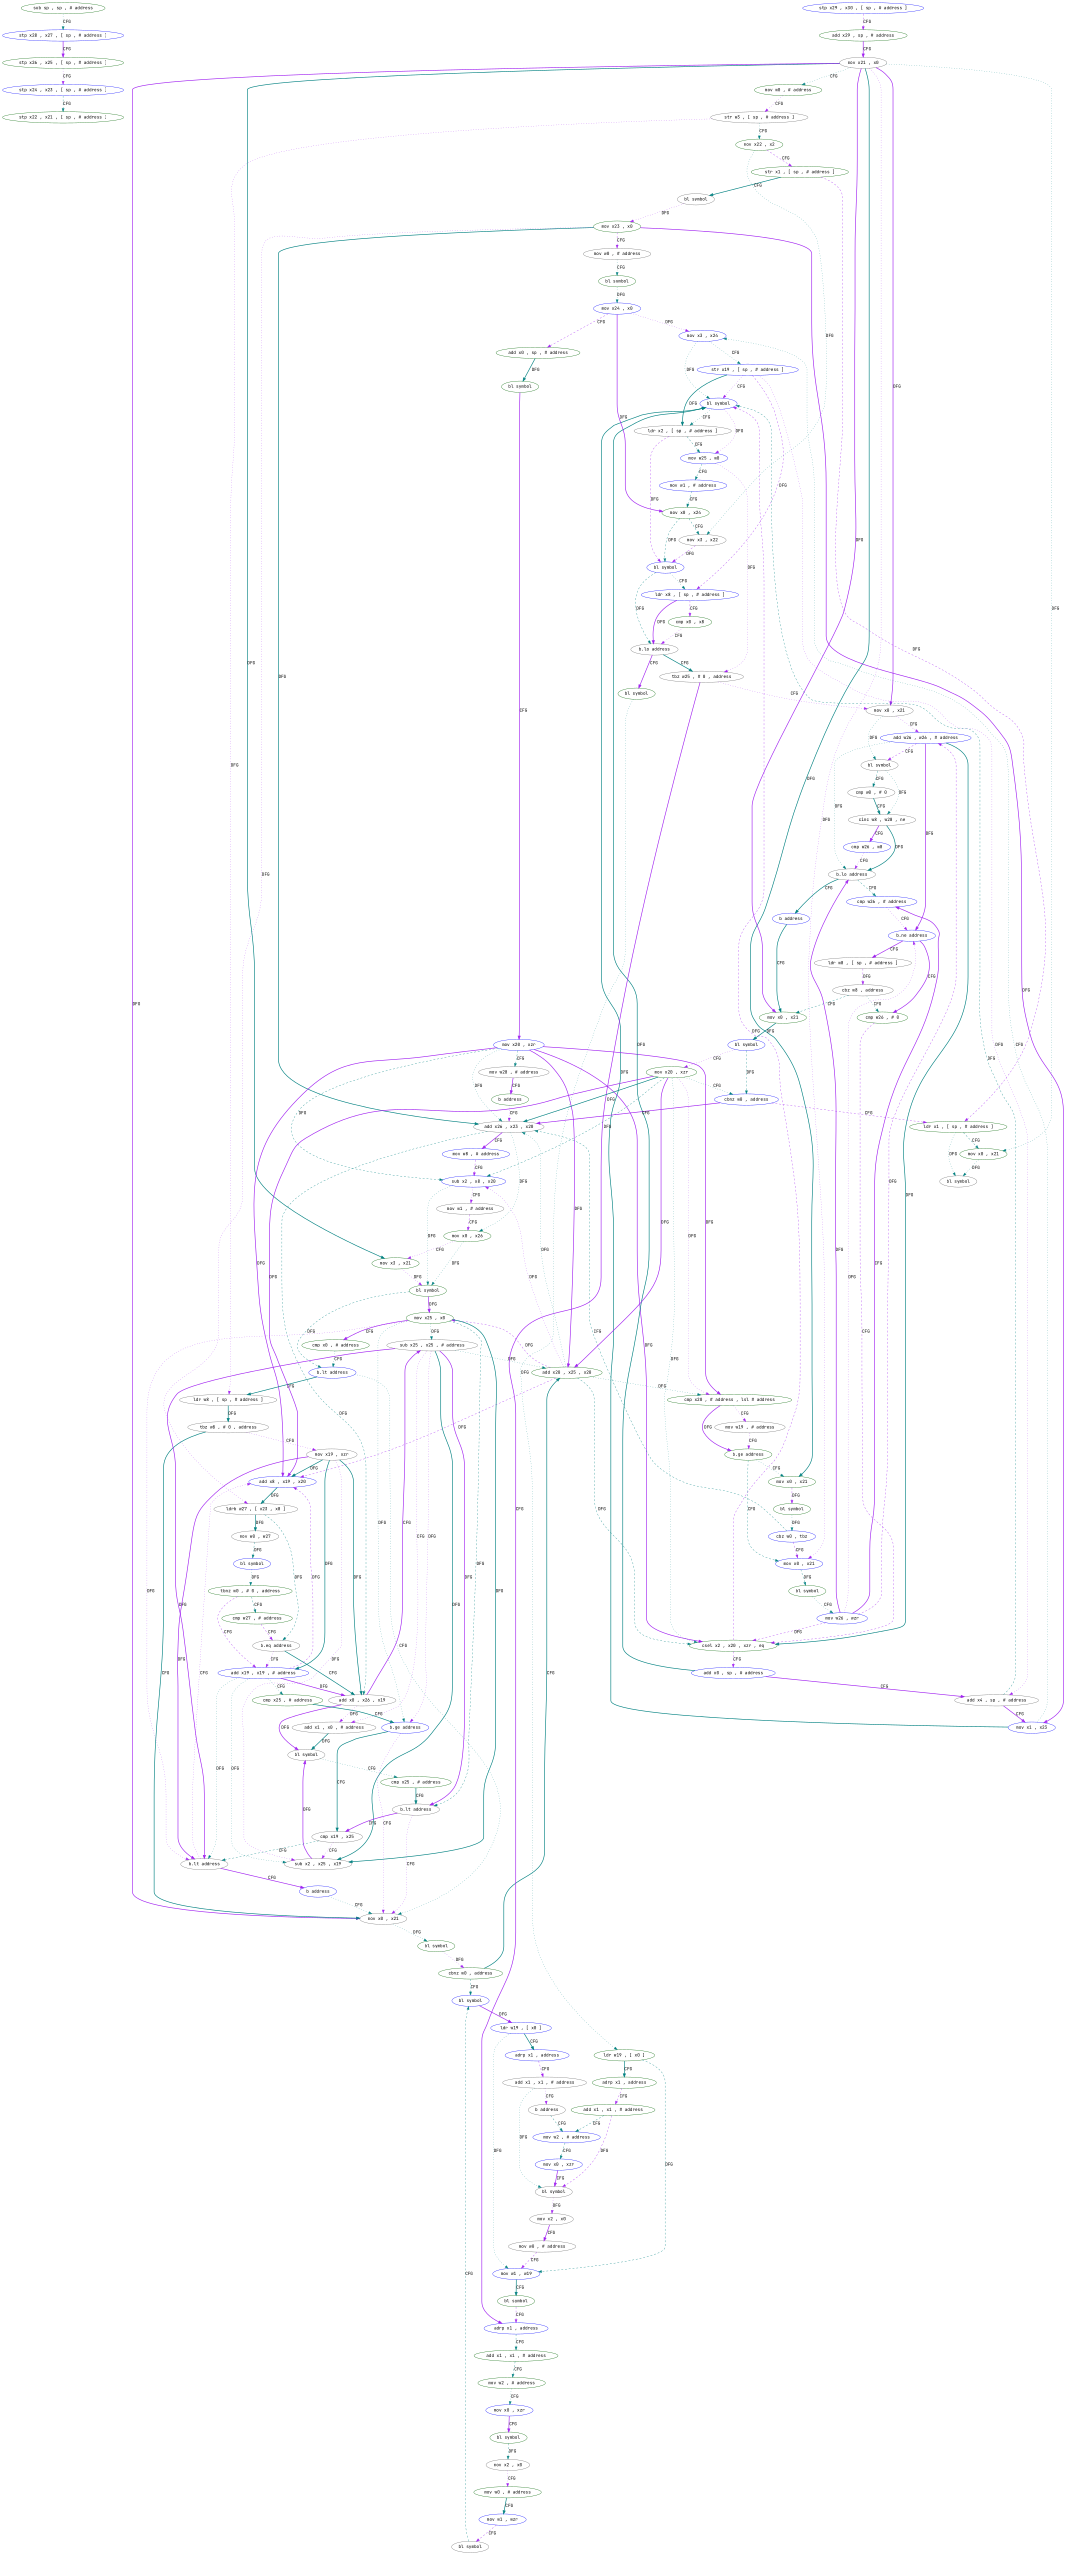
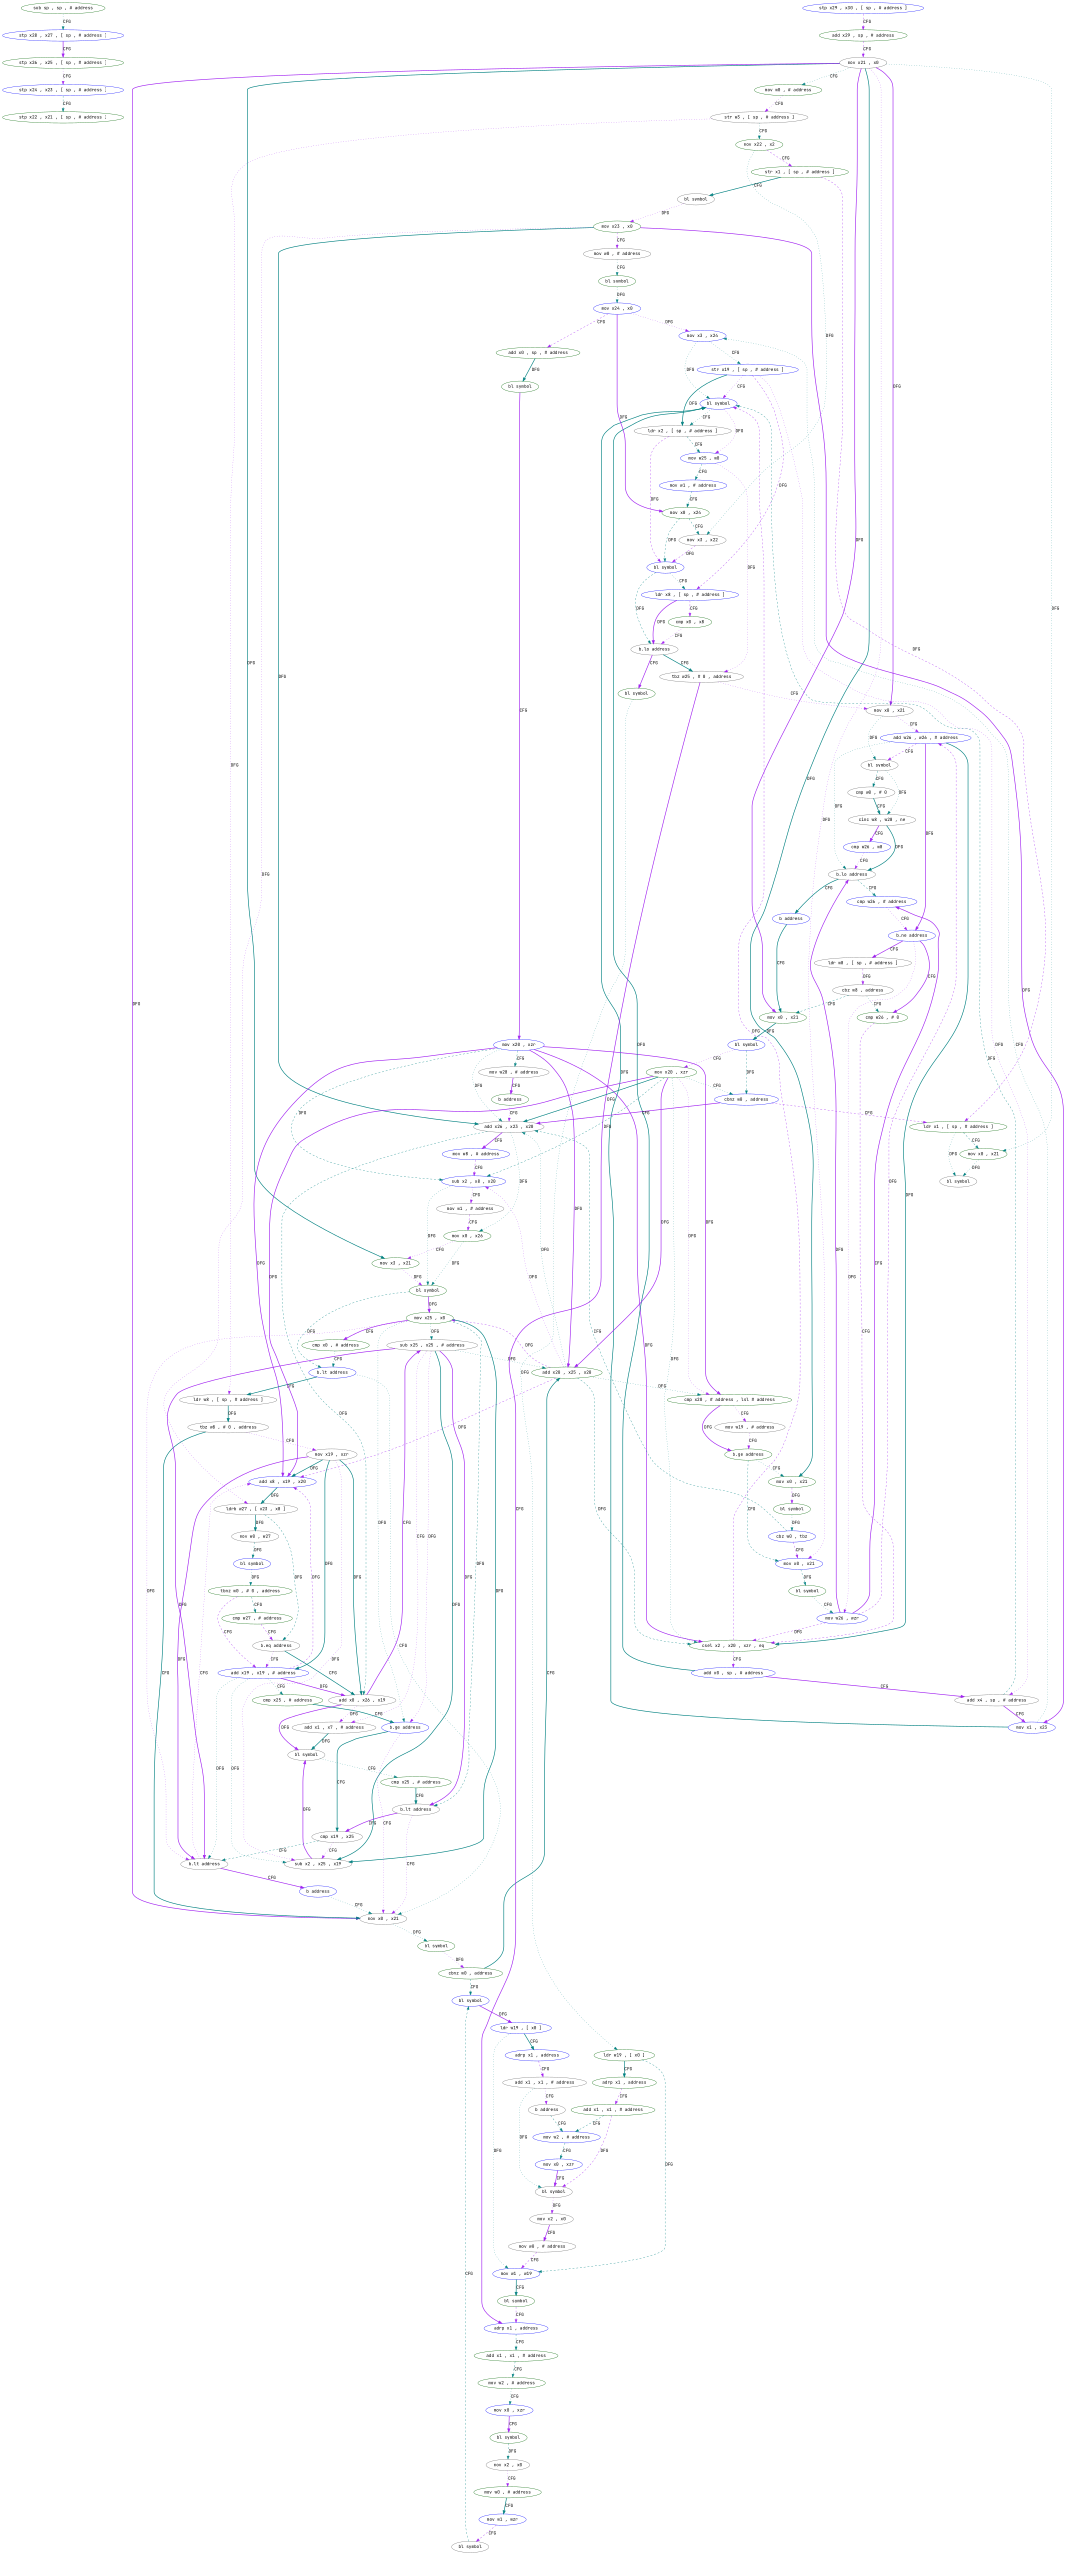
(863, 48) -> (863, 48)
(848, 1260) -> (848, 1256)
(334, 1728) -> (334, 1728)
